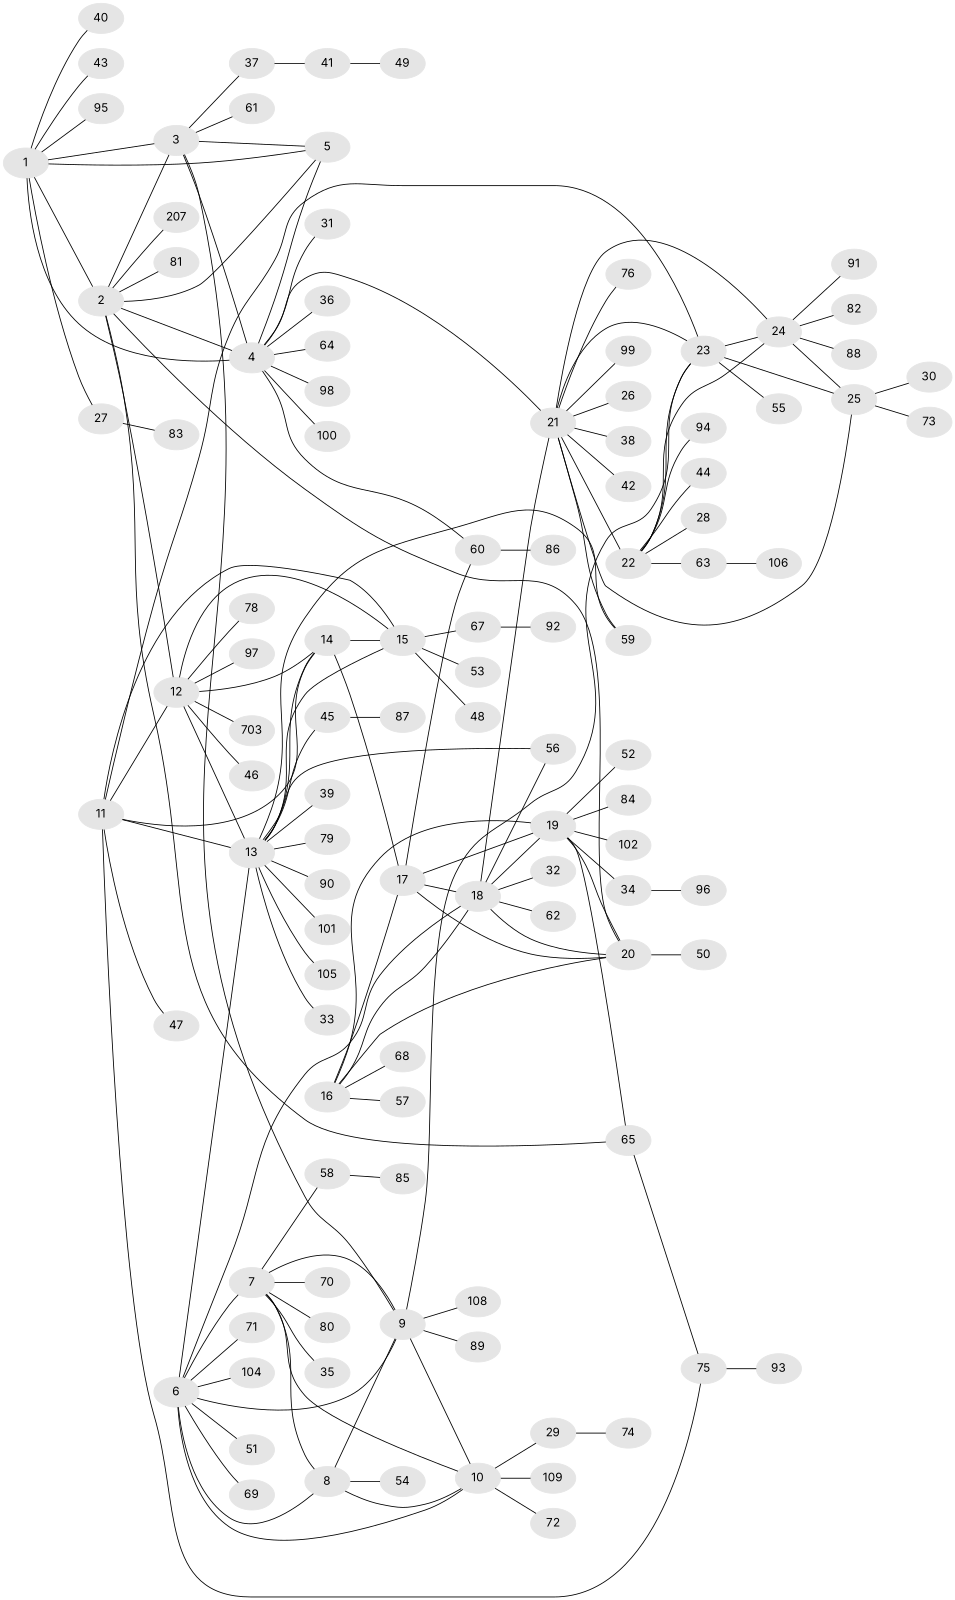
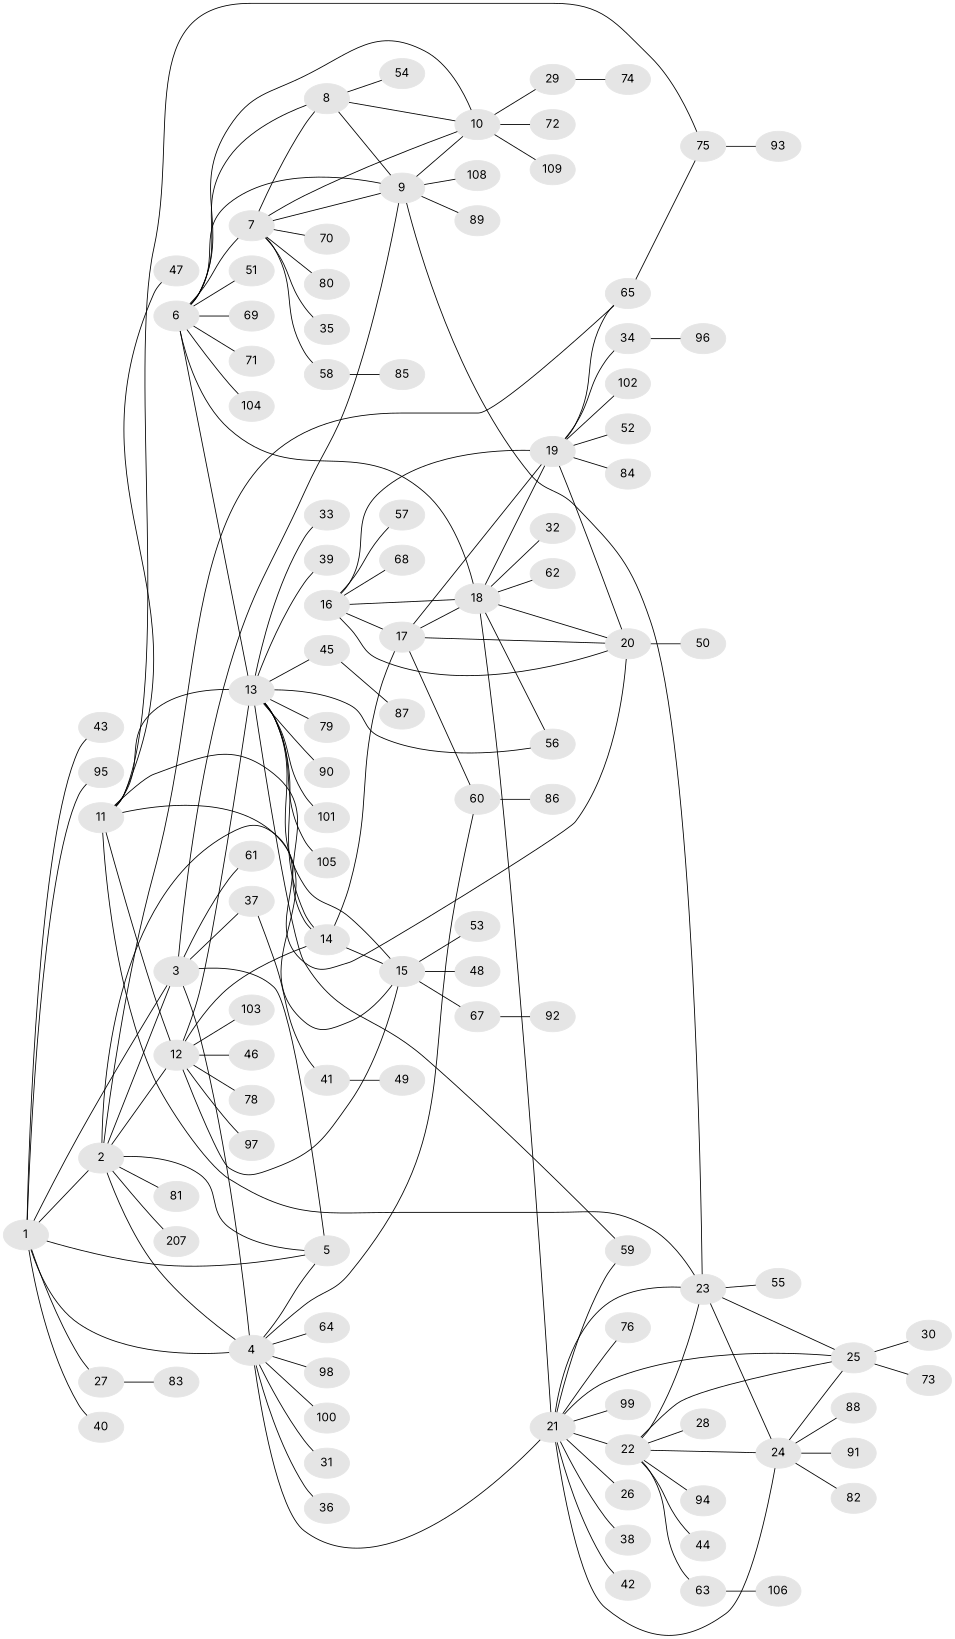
(252, 731) -> (252, 1010)
none -> (729, 1385)
